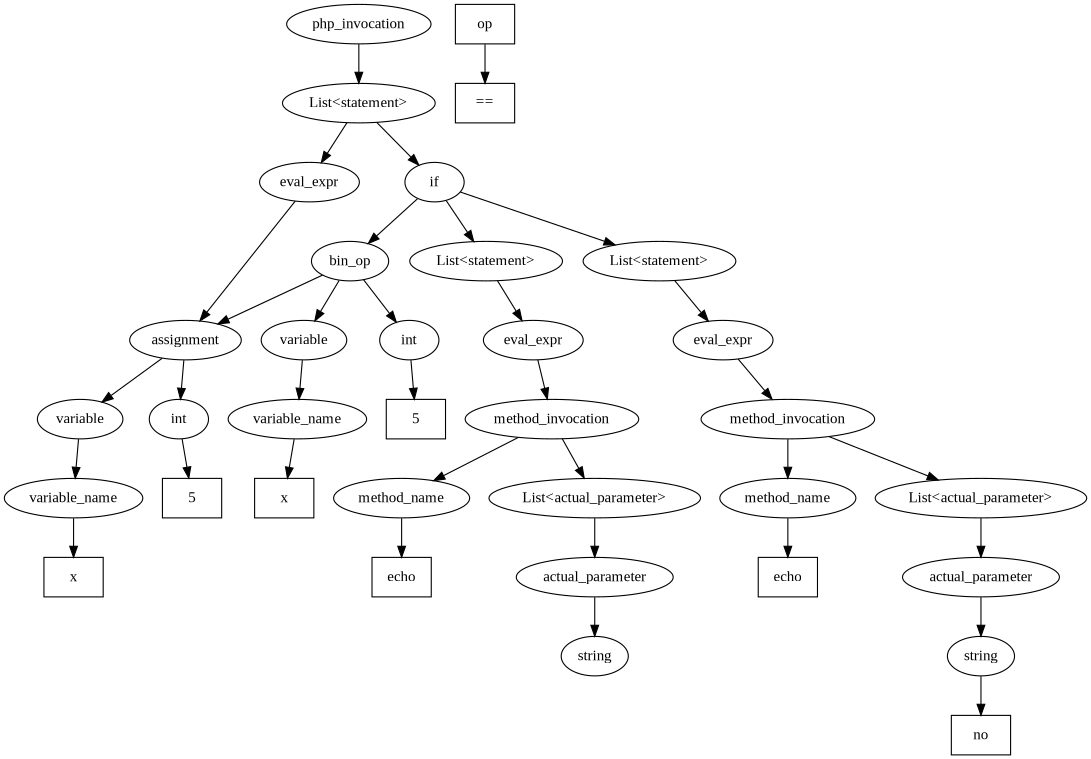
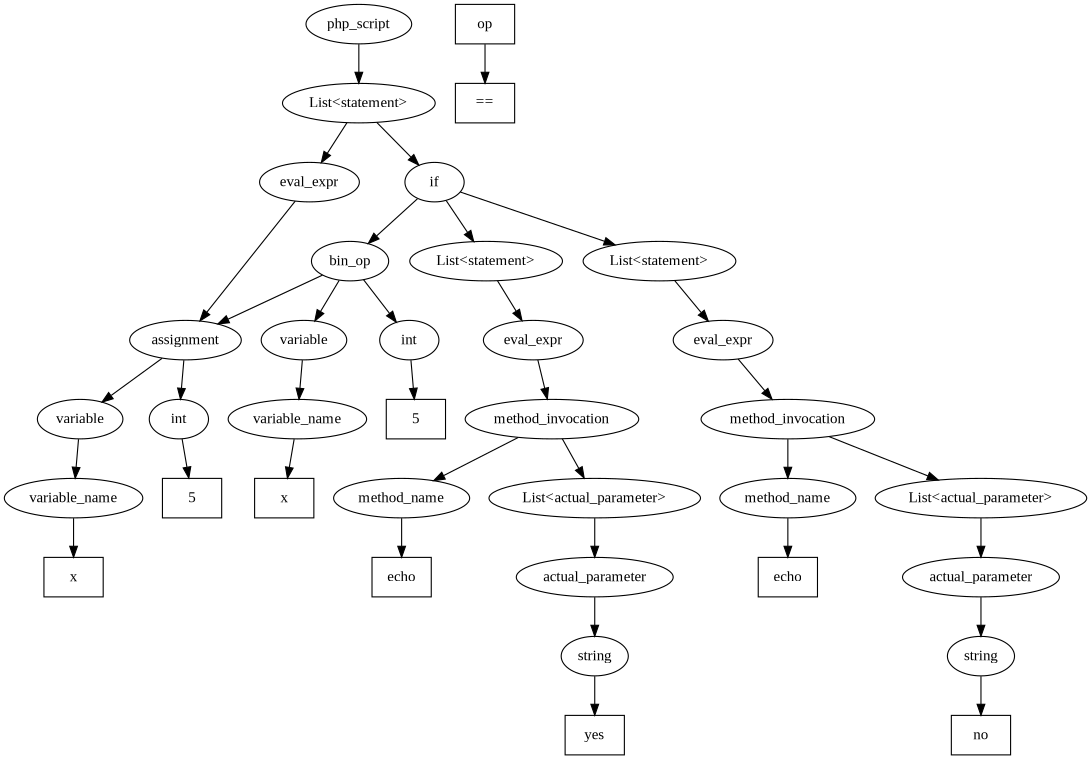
(359, 24) -> (359, 24)
none -> (595, 735)
